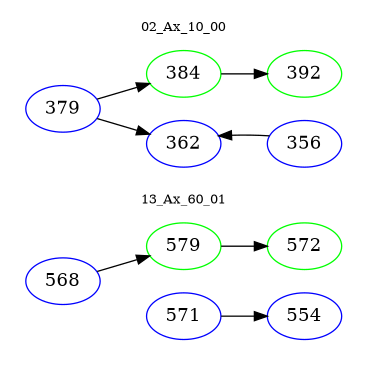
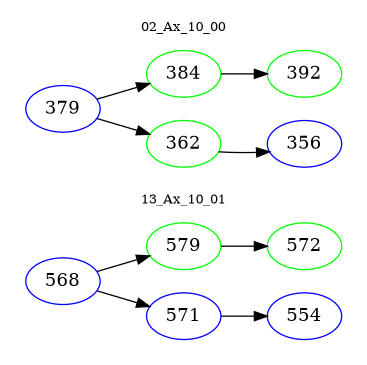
(251, 135) -> (237, 153)
(184, 144) -> (184, 144)
(184, 200) -> (184, 200)
none -> (117, 297)
